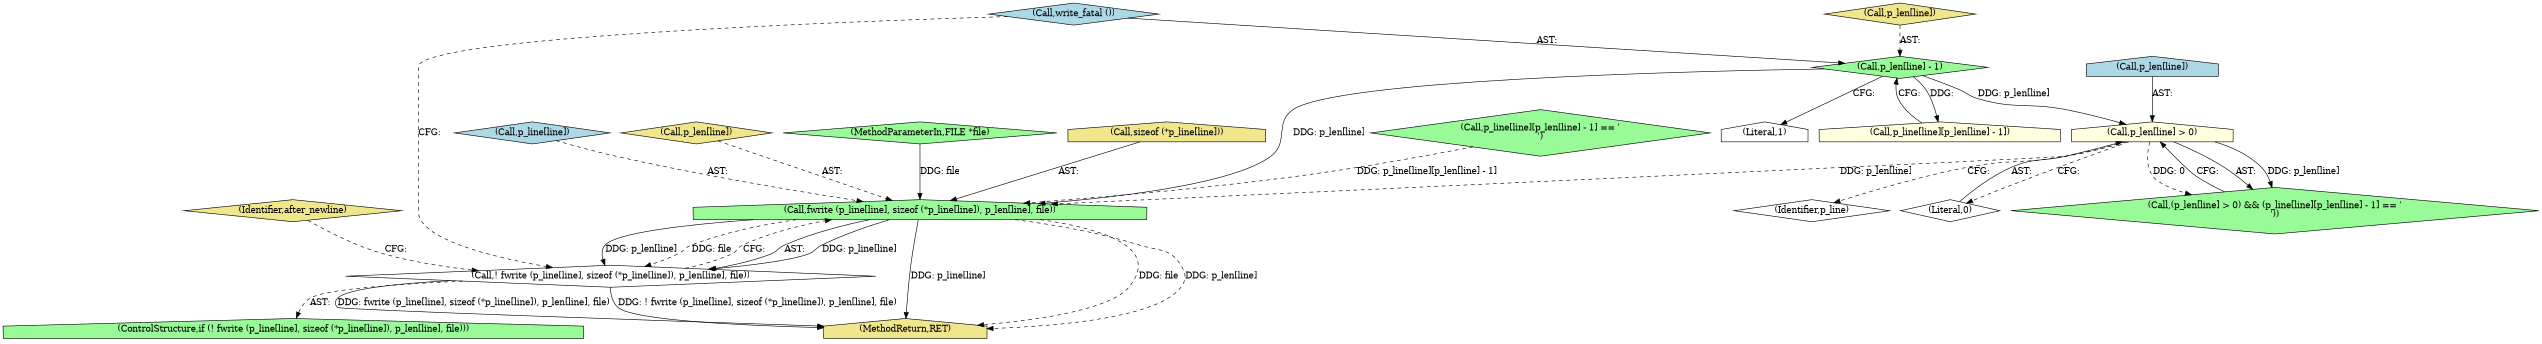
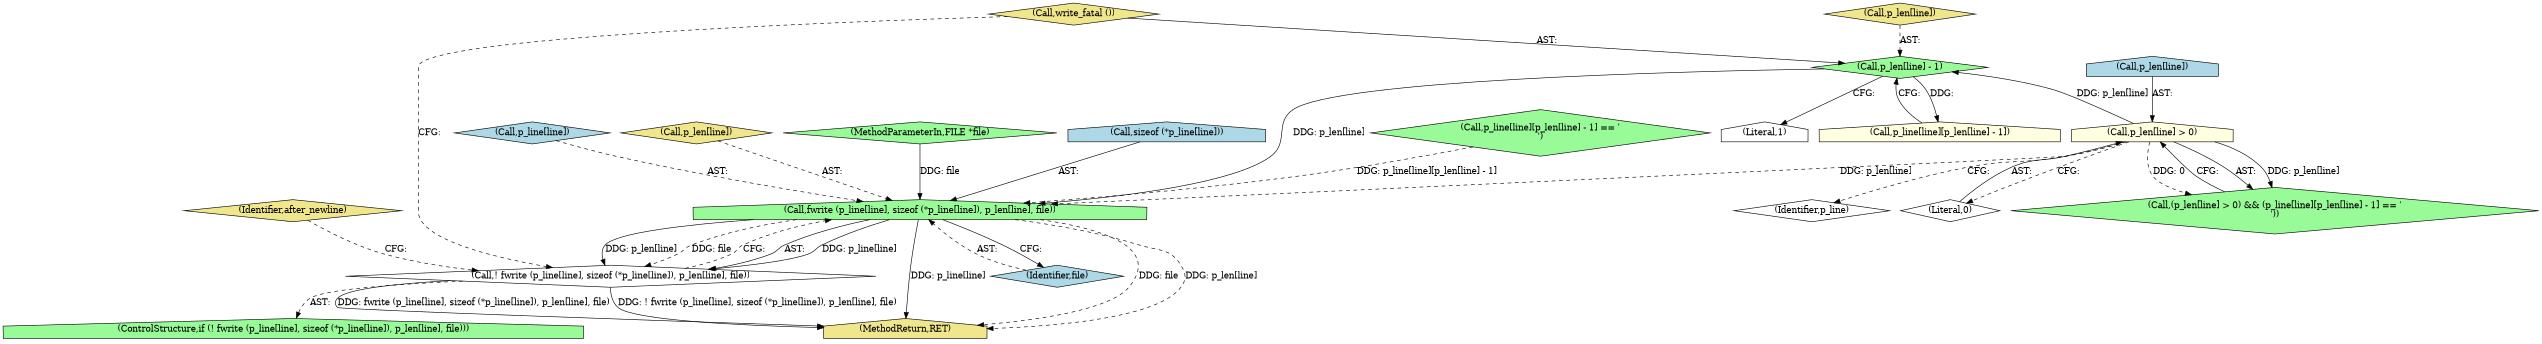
(1074, 14) -> (1074, 14)
(2019, 105) -> (2049, 88)
(1167, 133) -> (1167, 133)
none -> (1057, 276)
